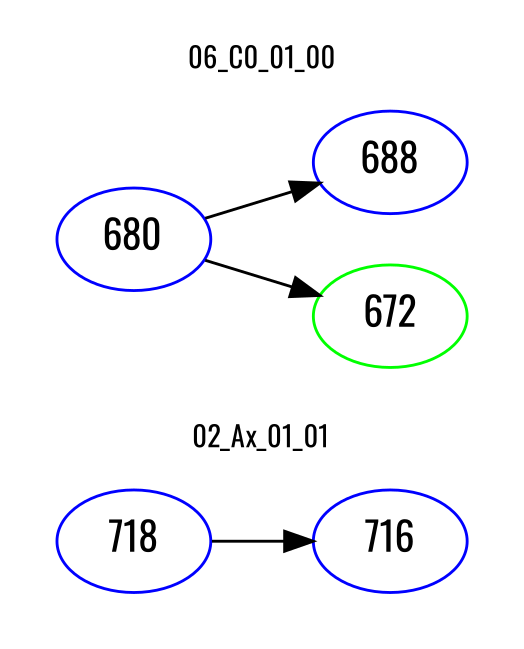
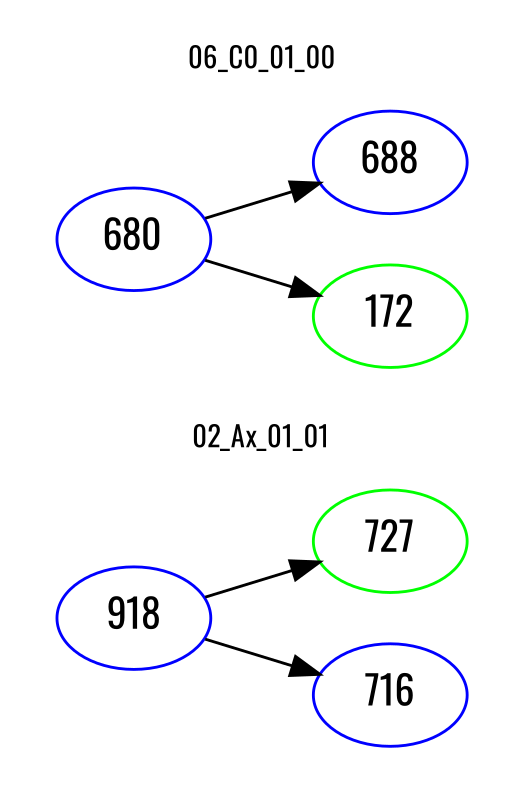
(390, 316) -> (390, 316)
(134, 541) -> (134, 618)
none -> (390, 541)
